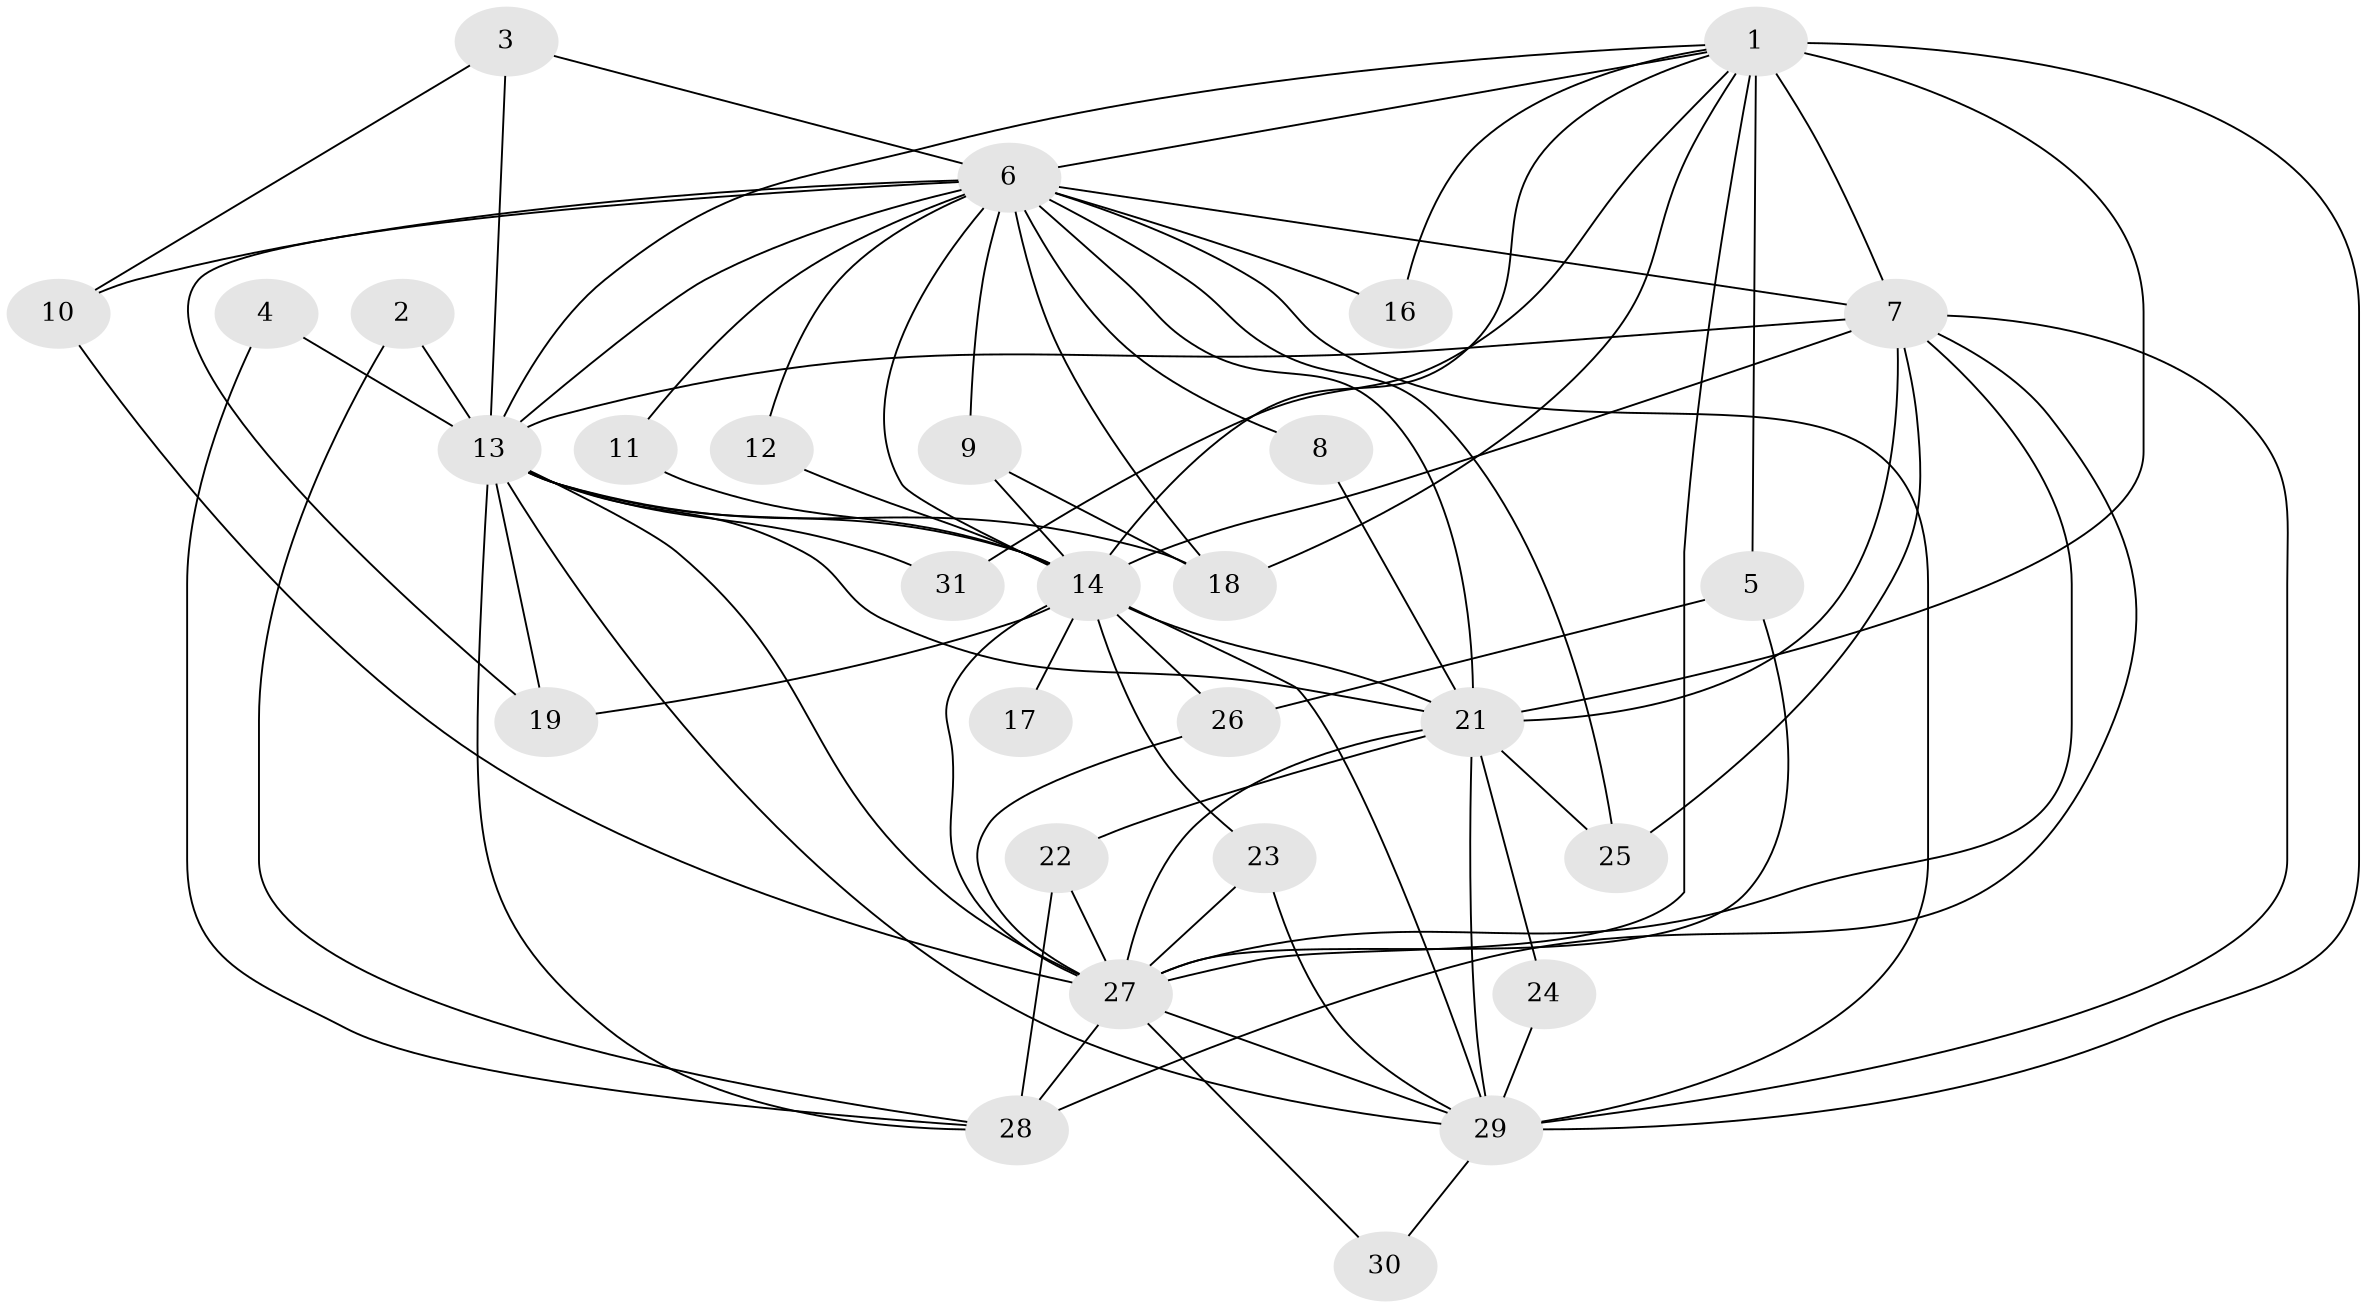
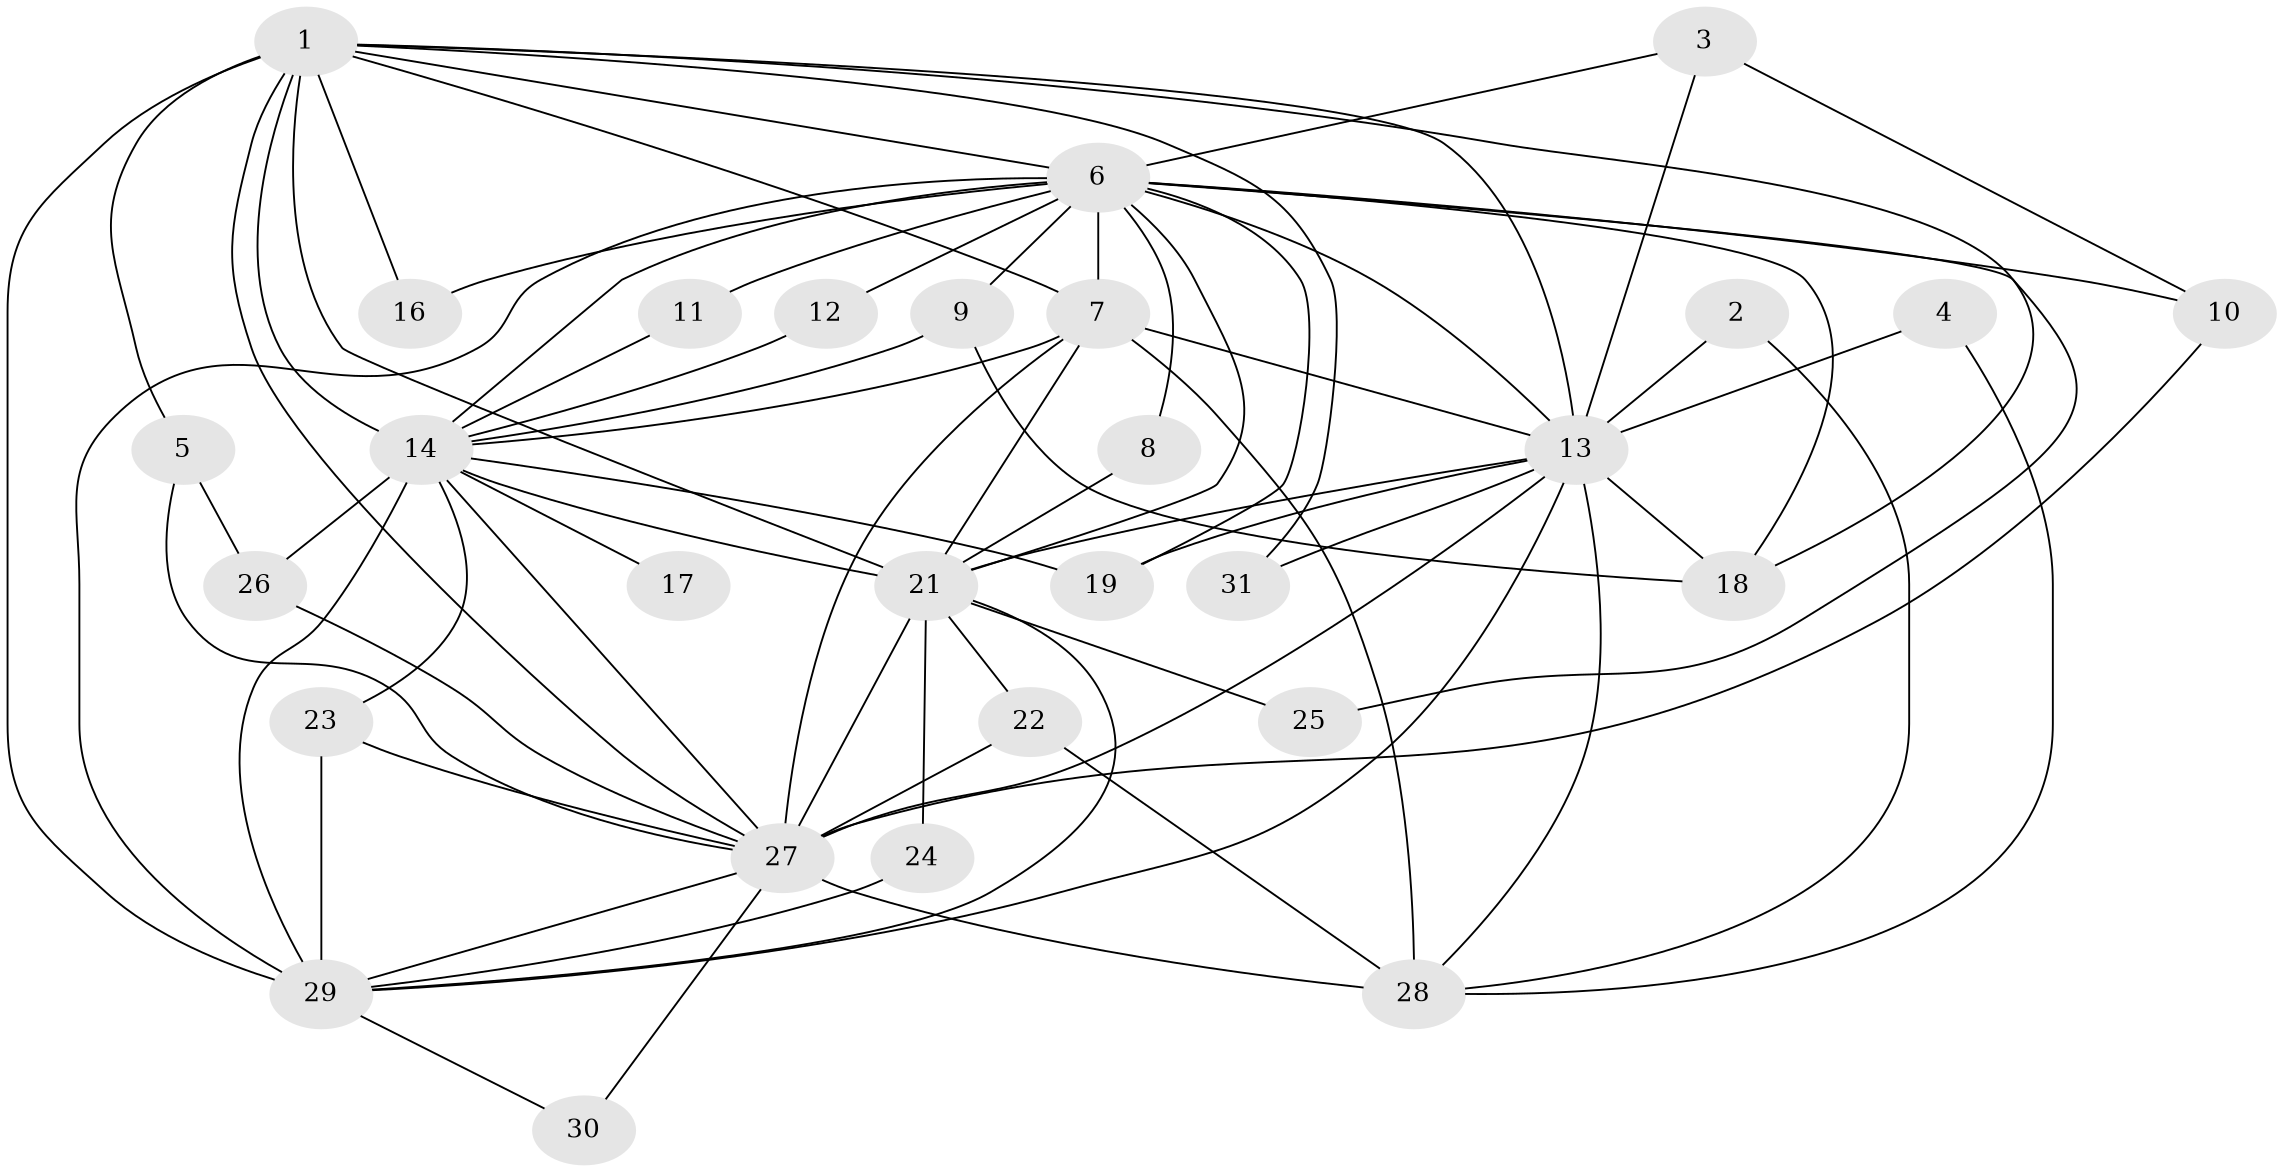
(789, 518) -> none
(1878, 604) -> none
(2278, 880) -> none
